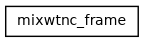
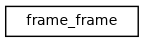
(72, 21) -> (72, 21)
